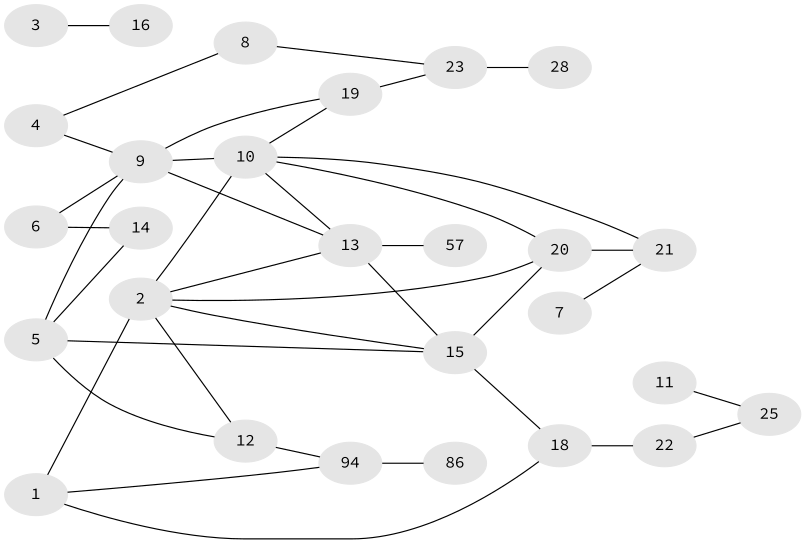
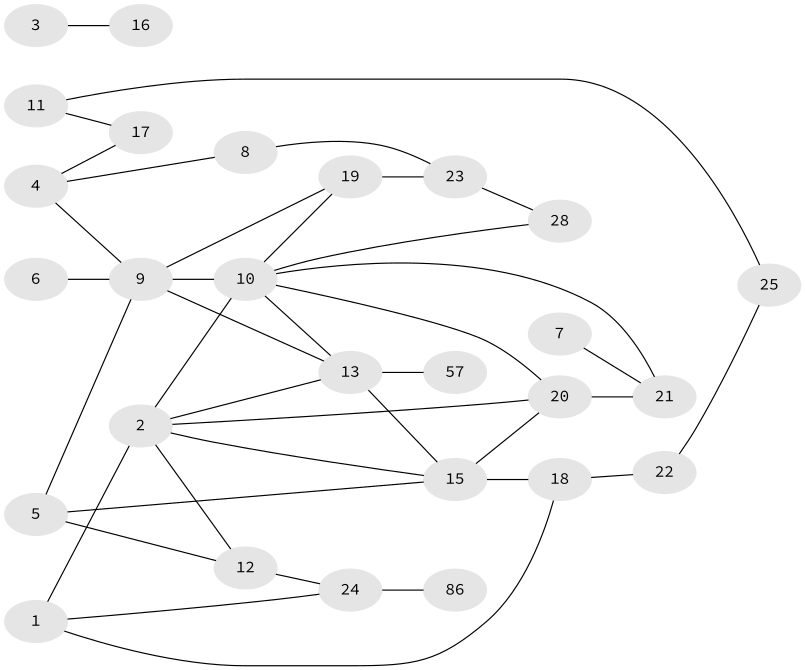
none -> (141, 133)
(141, 228) -> none
none -> (401, 243)
(350, 463) -> (350, 590)
